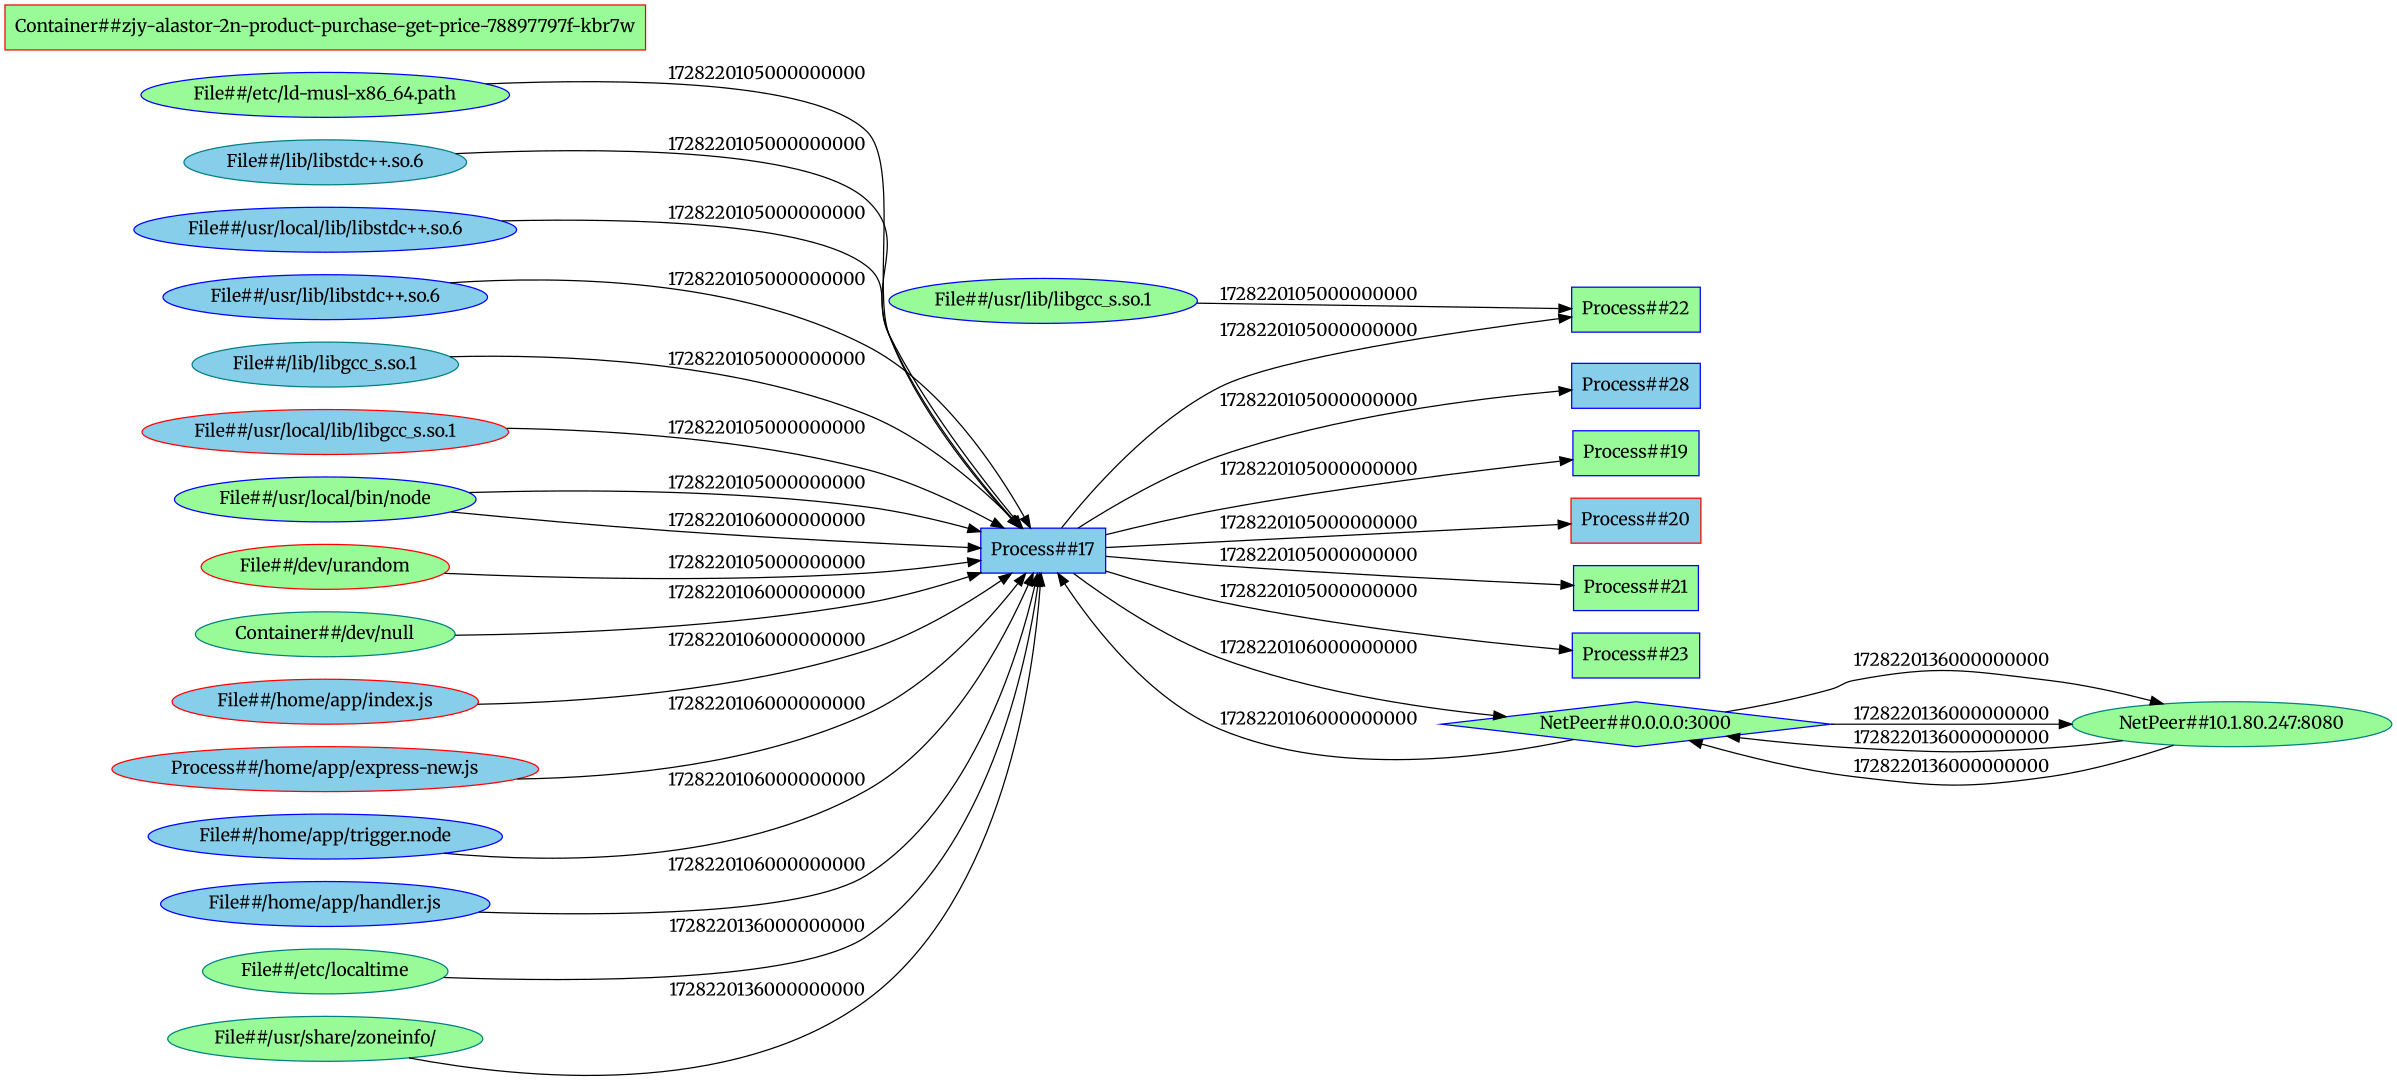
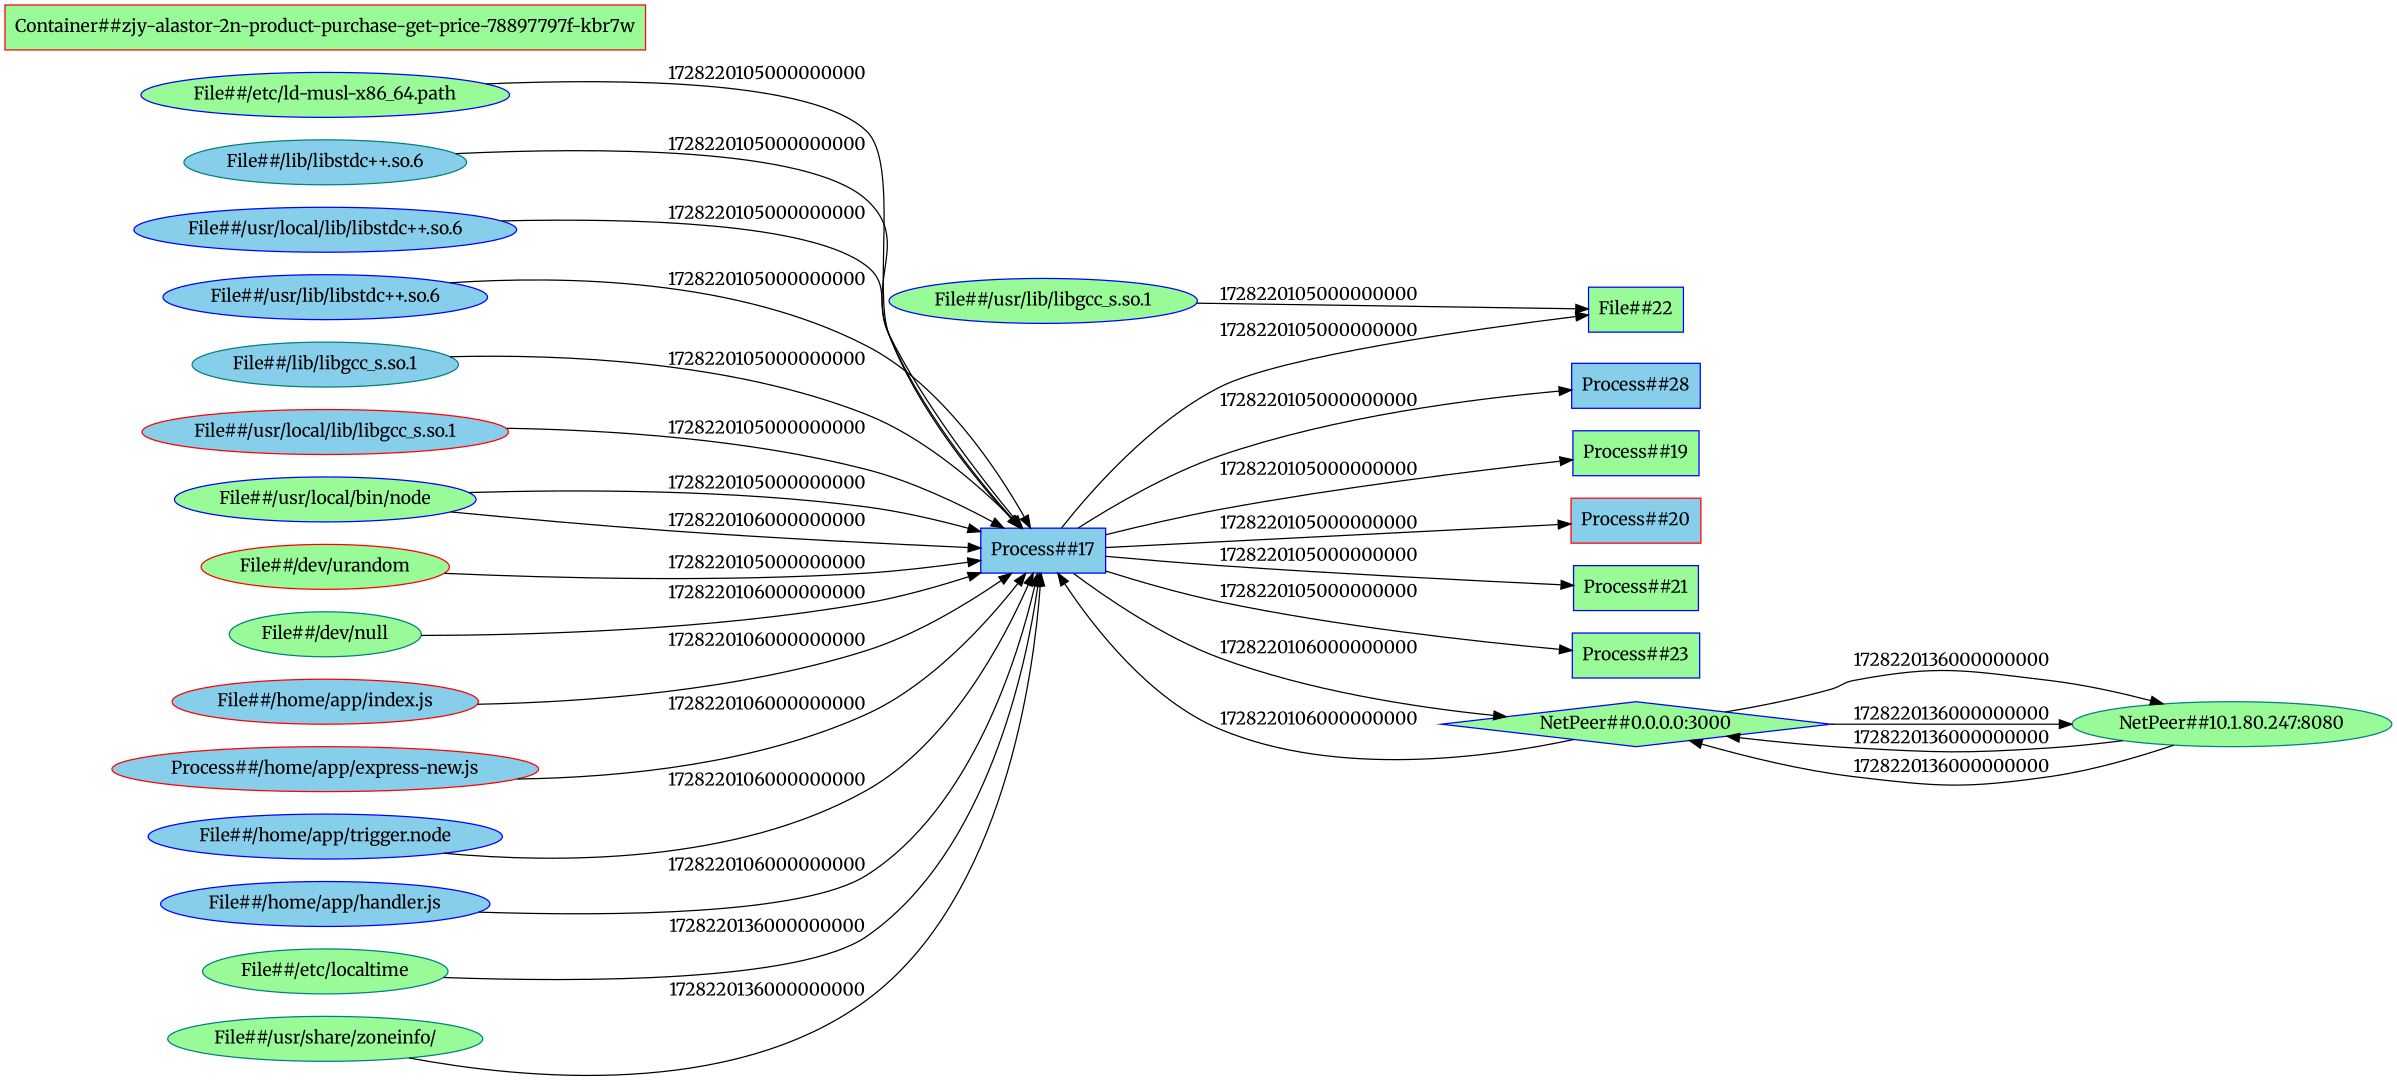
(1636, 310) -> (1636, 310)
(325, 634) -> (325, 634)
